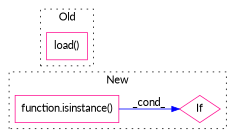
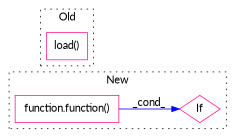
(67, 109) -> (67, 109)
